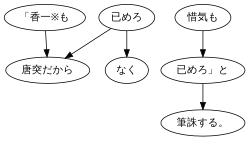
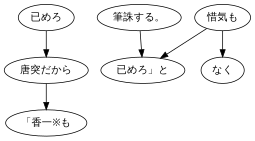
(46, 40) -> (46, 93)
(127, 40) -> (223, 40)
(203, 93) -> (141, 40)
